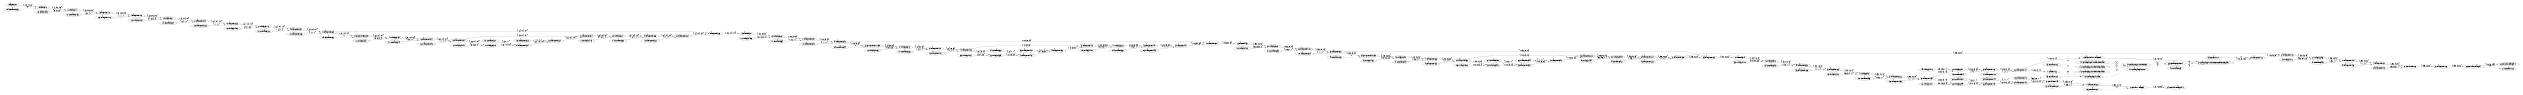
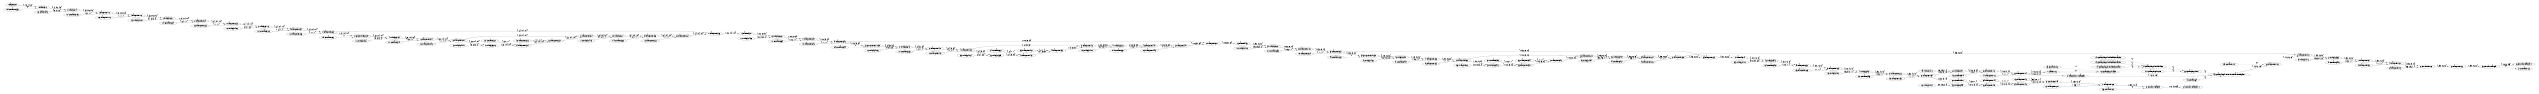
(2052, 65) -> none
